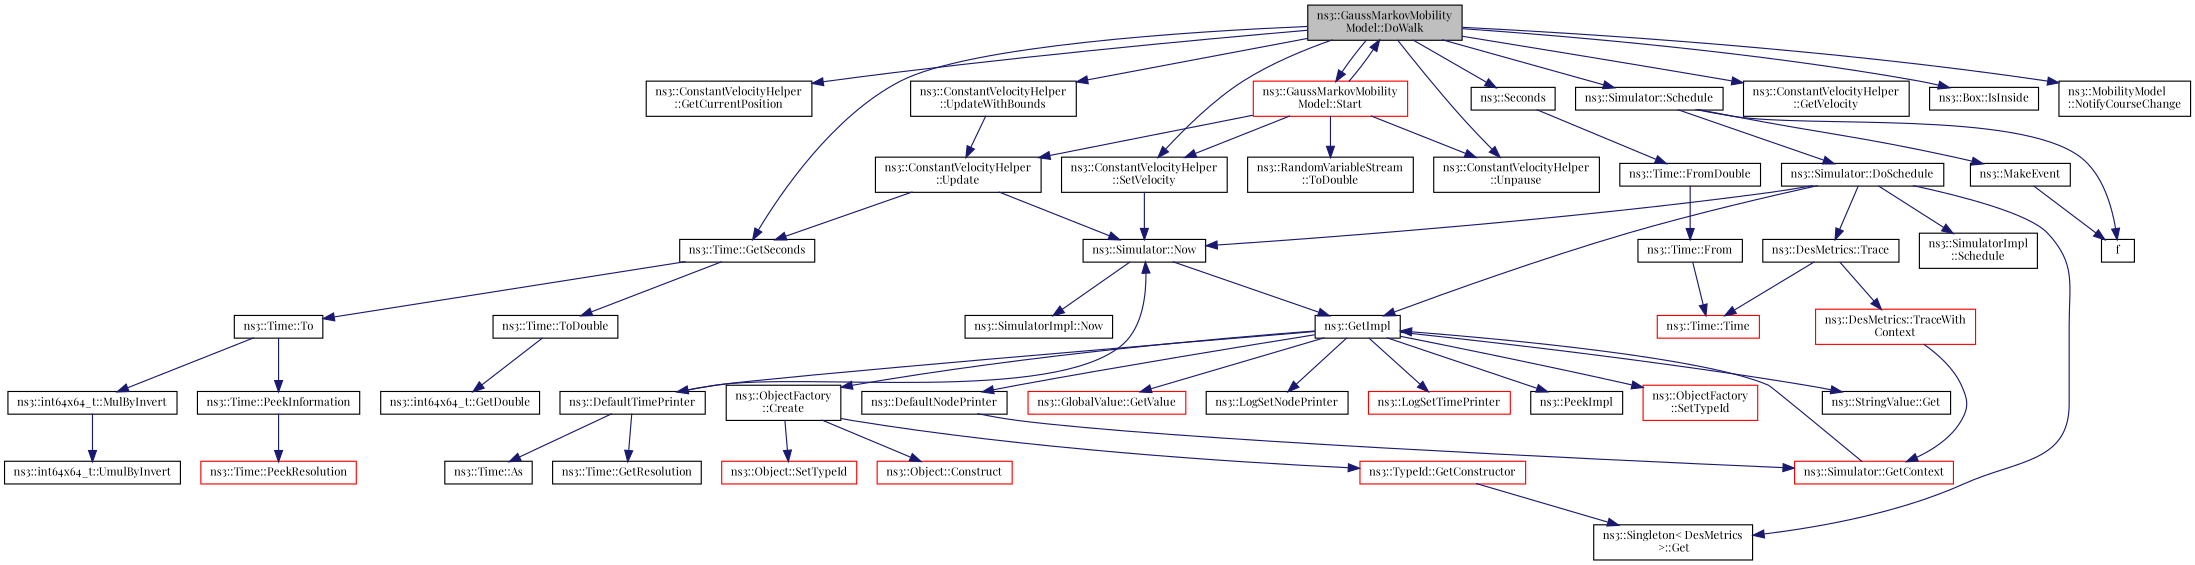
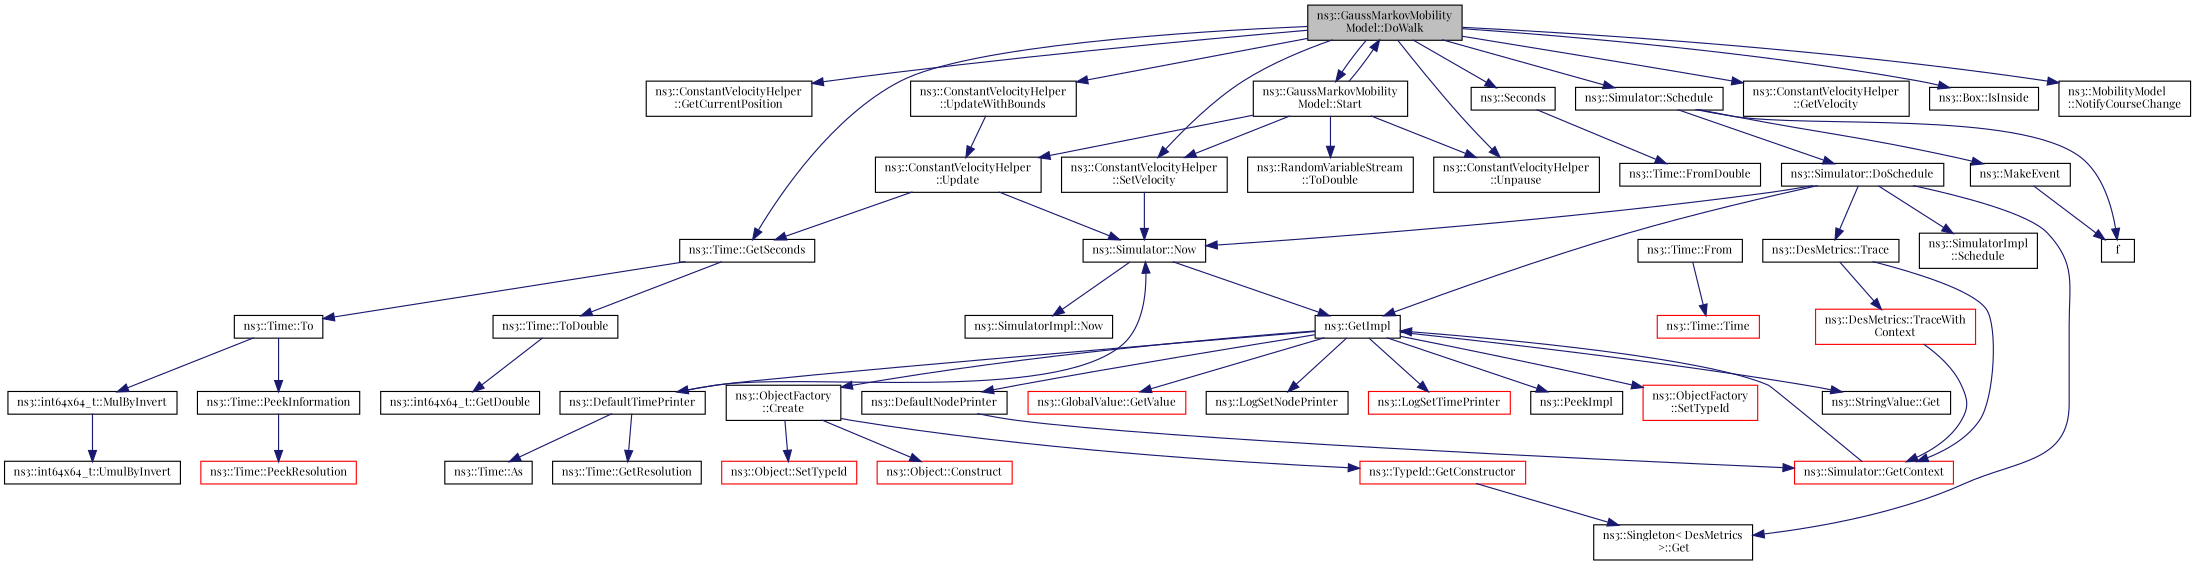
(1330, 99) -> (1330, 99)
(1690, 207) -> none
(1774, 286) -> (1993, 336)
